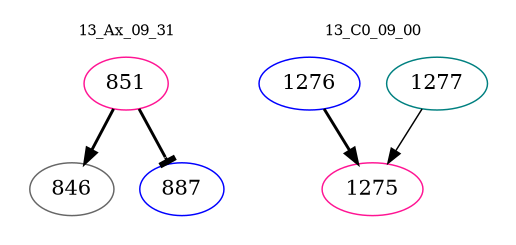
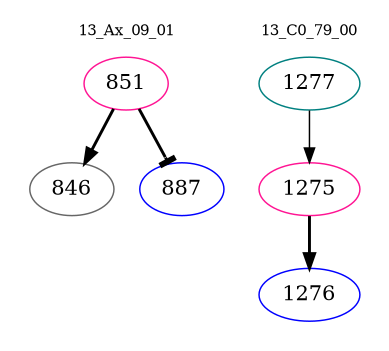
(127, 32) -> (127, 32)
(373, 32) -> (309, 32)
(337, 130) -> (309, 235)
